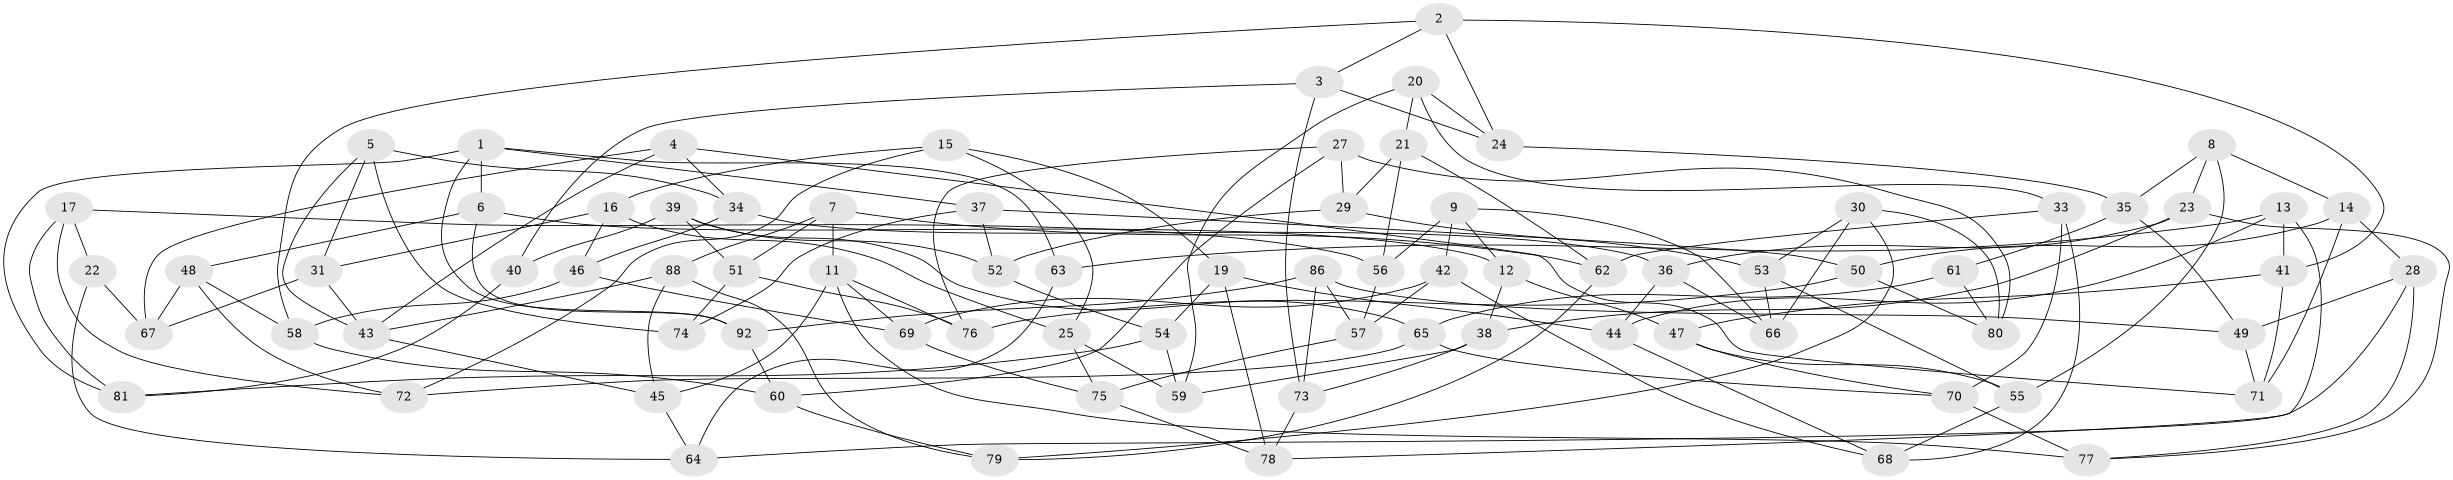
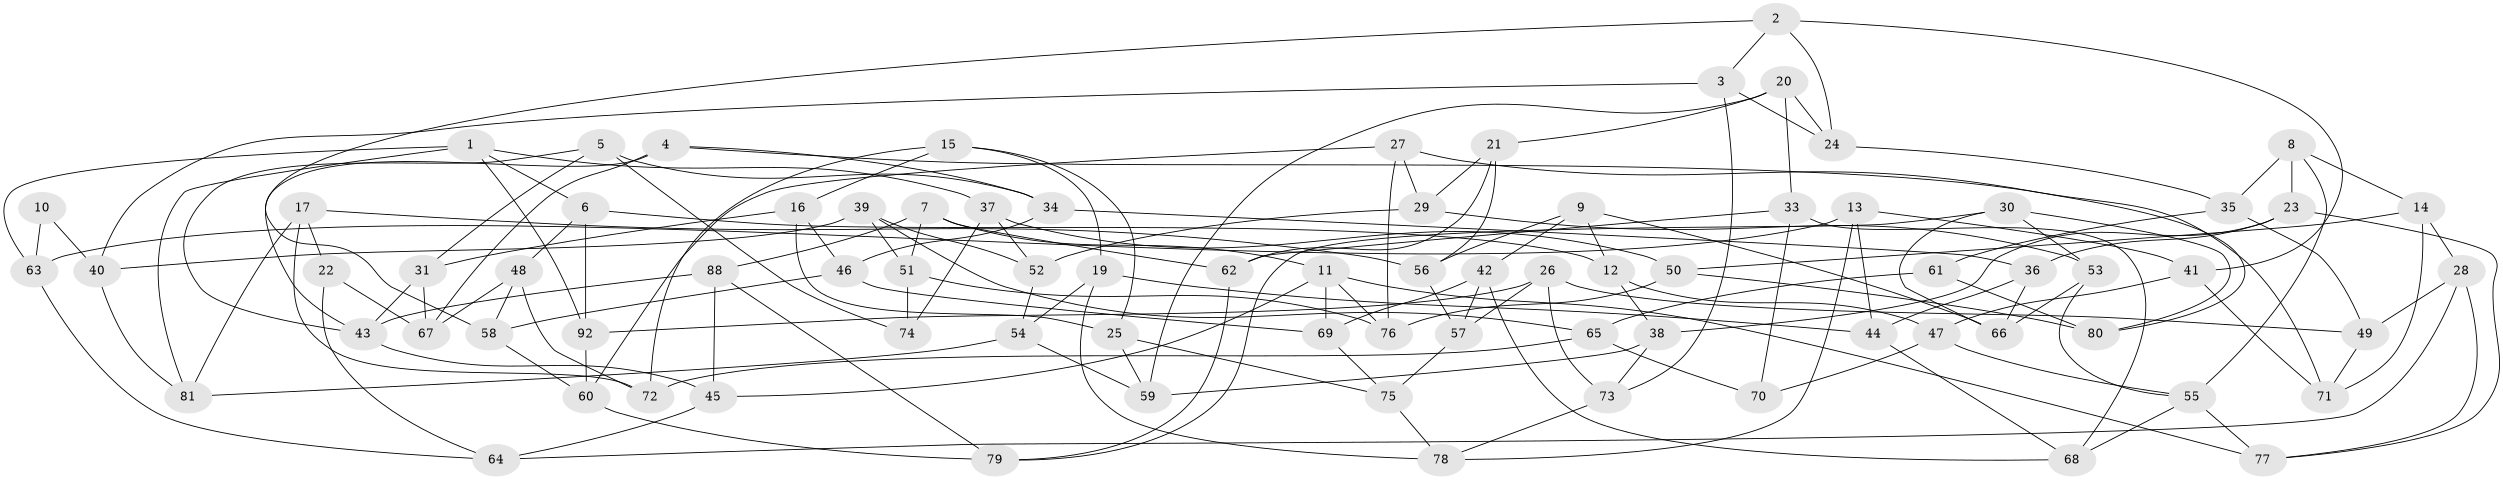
none -> (42, 208)
(1318, 271) -> (1548, 271)
(2014, 426) -> (2231, 432)
